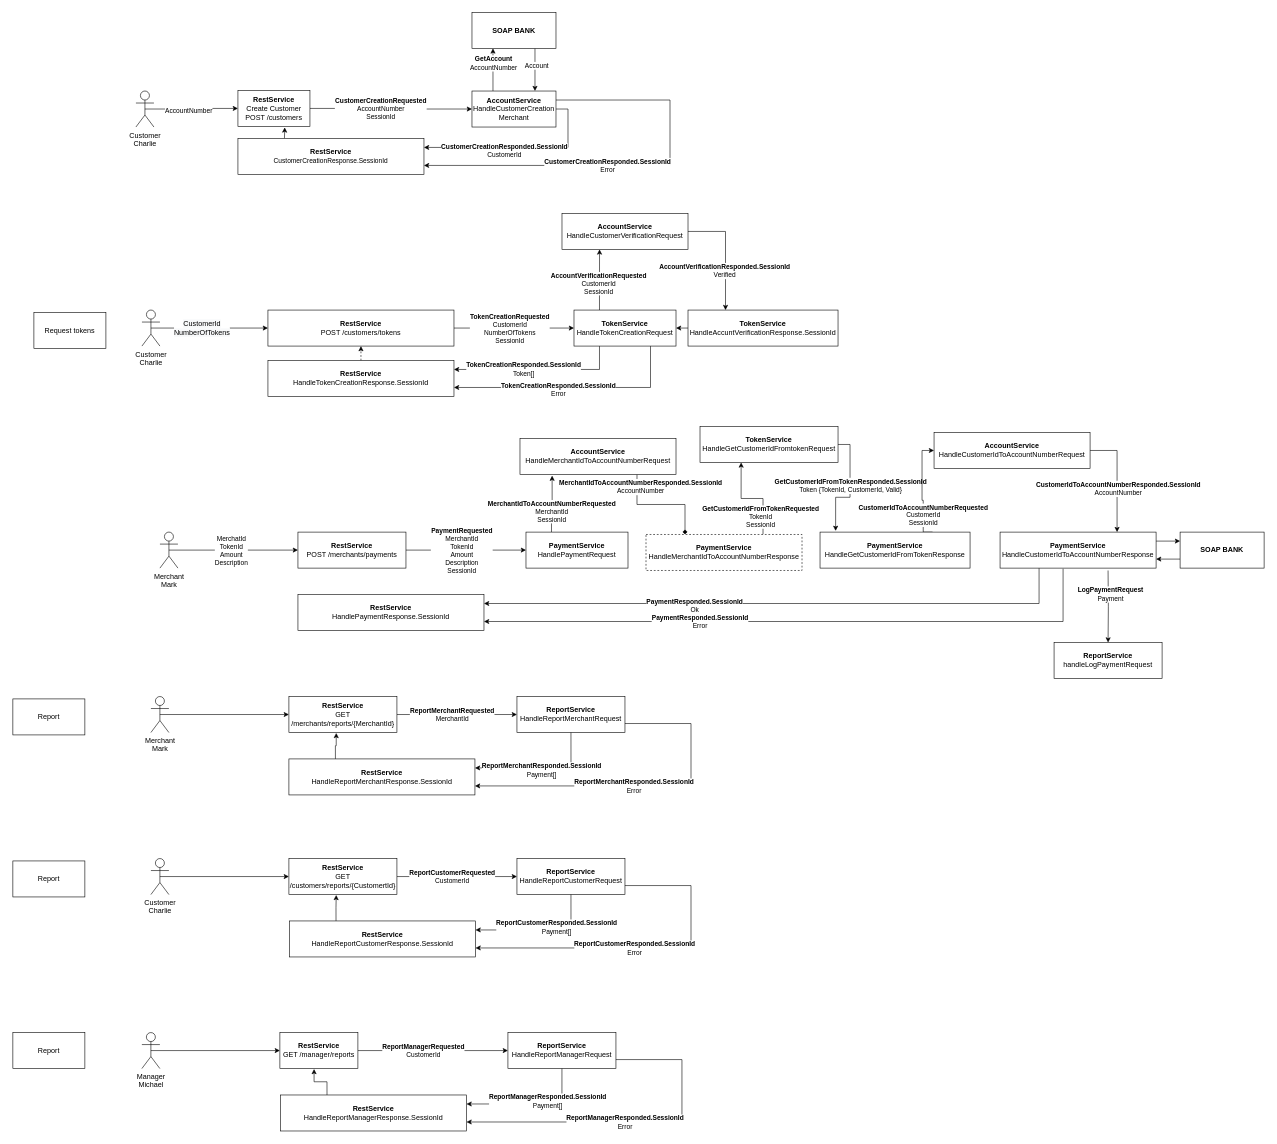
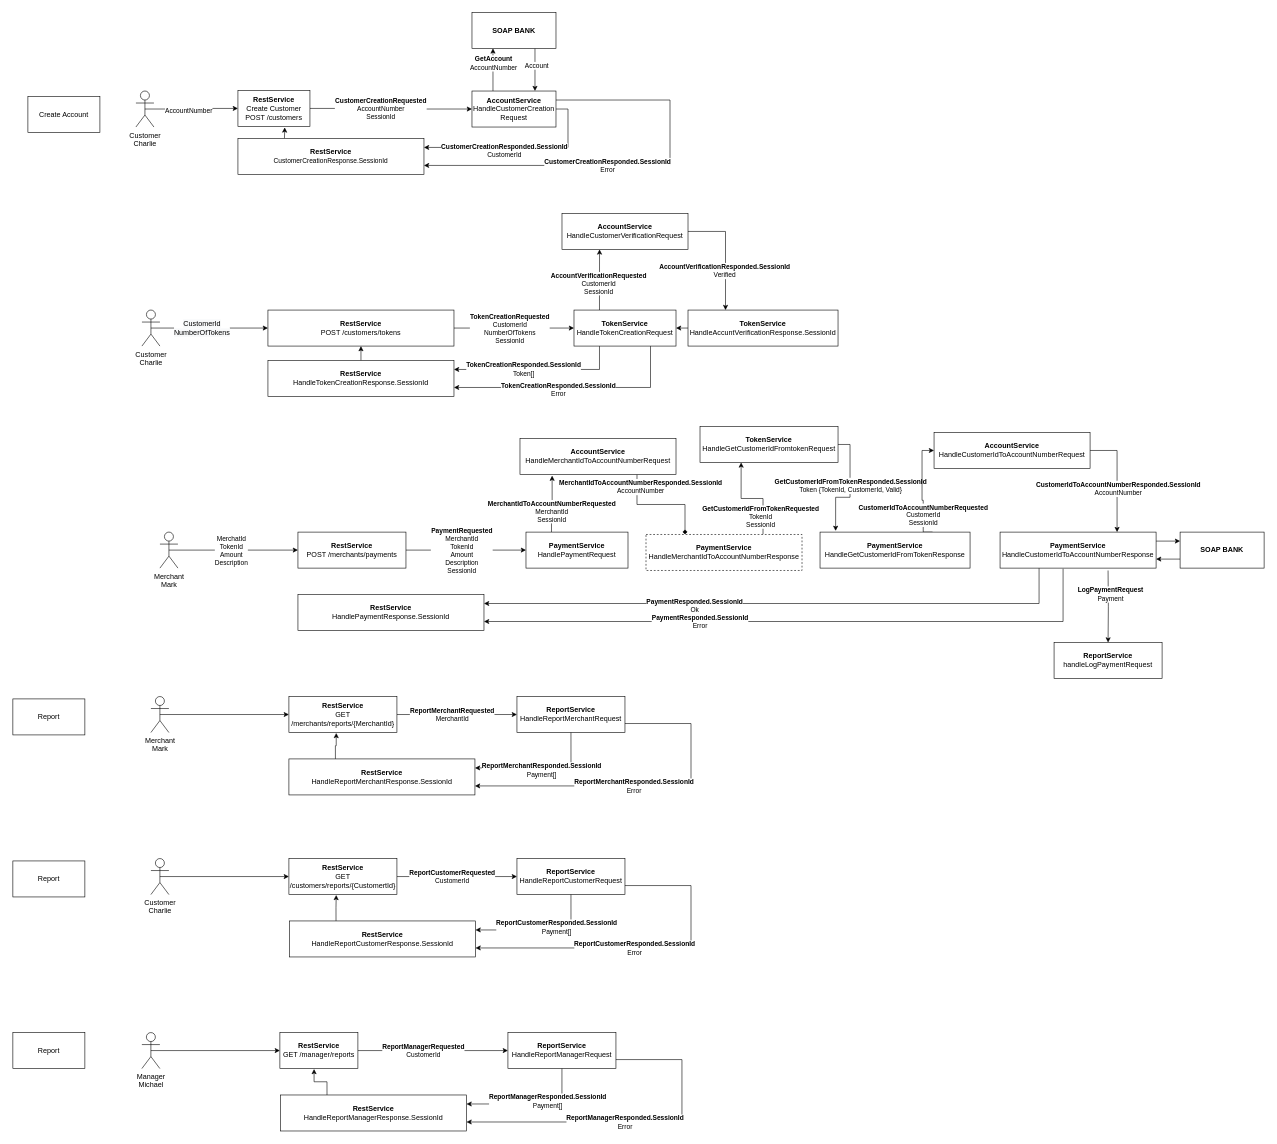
(514, 109) -> (514, 109)
none -> (64, 114)
(70, 330) -> none
(361, 355) -> (361, 355)
